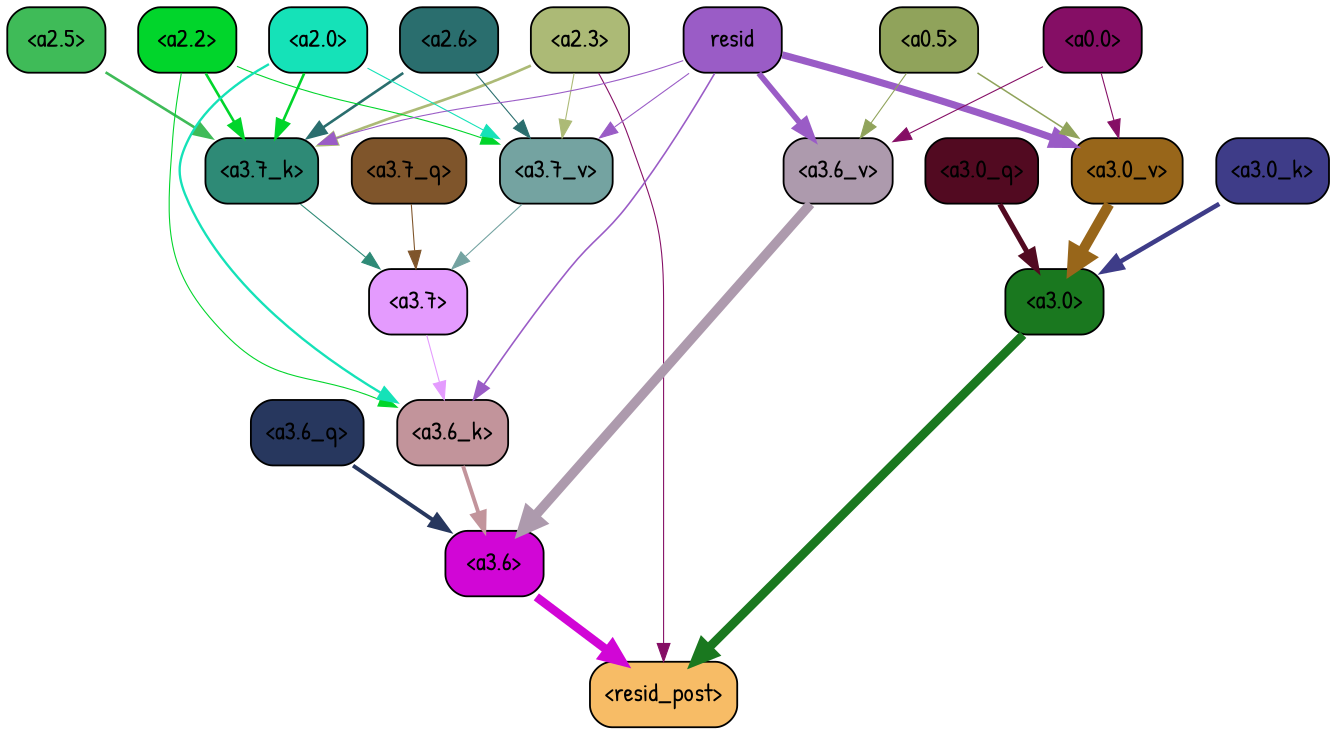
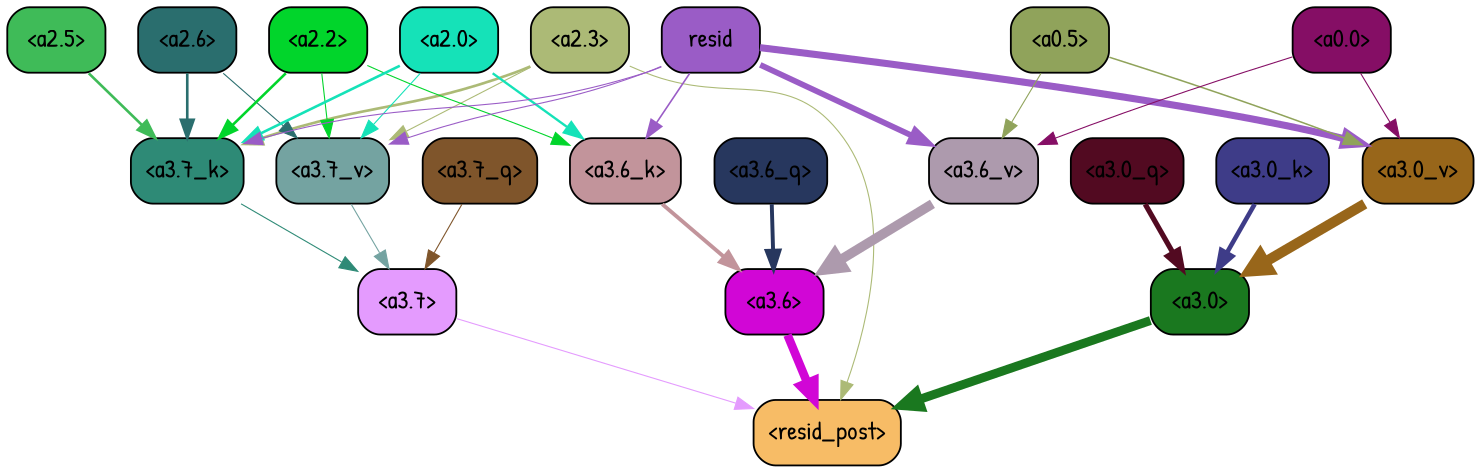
(293, 99) -> (337, 96)
(664, 352) -> (848, 147)
(433, 359) -> (596, 361)
